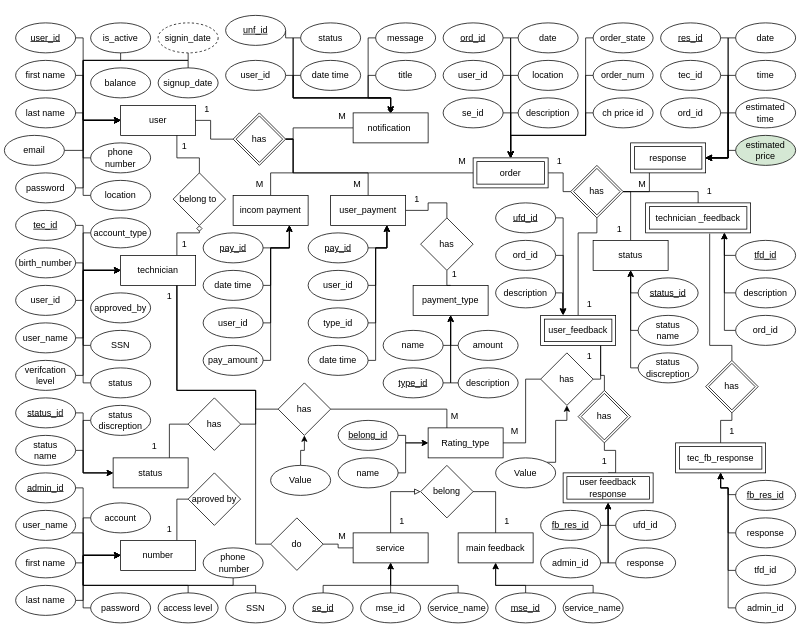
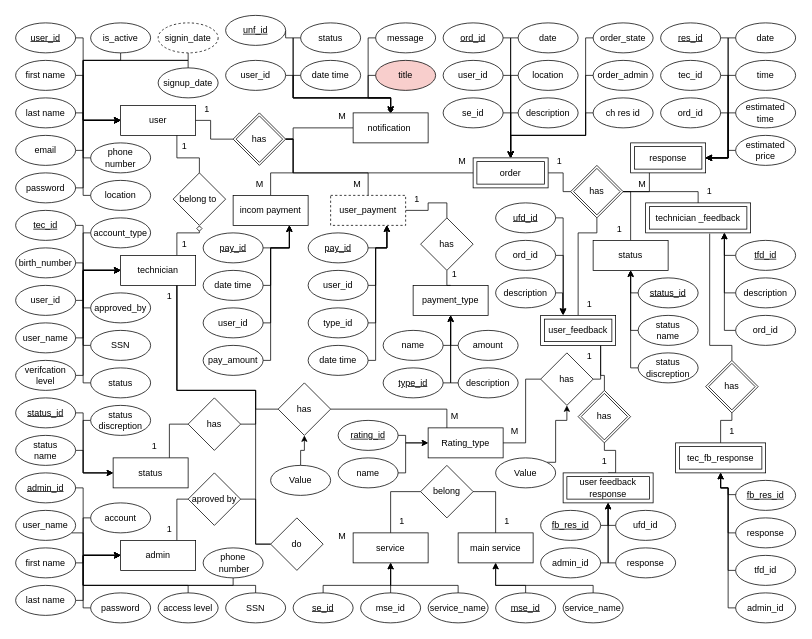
(405, 75) -> (405, 75)
(623, 75) -> (623, 75)
(120, 83) -> none
(623, 113) -> (623, 113)
(34, 150) -> (45, 150)
(765, 150) -> (765, 150)
(368, 210) -> (368, 210)
none -> (87, 308)
(368, 435) -> (368, 435)
(413, 492) -> (416, 492)
(338, 545) -> (247, 499)
(495, 548) -> (495, 548)
(158, 555) -> (158, 555)
